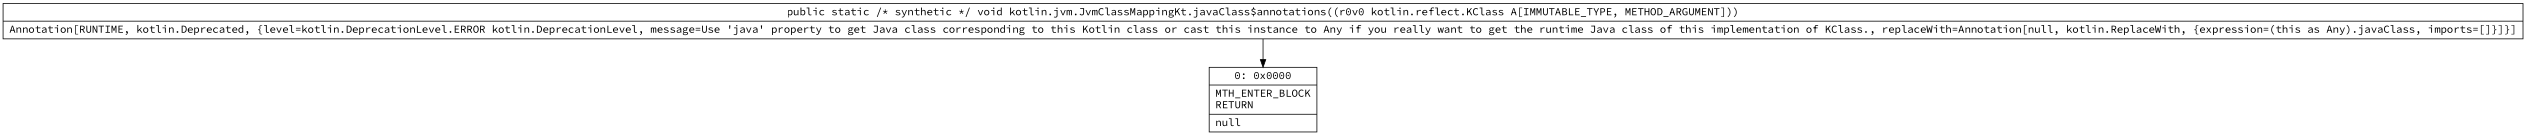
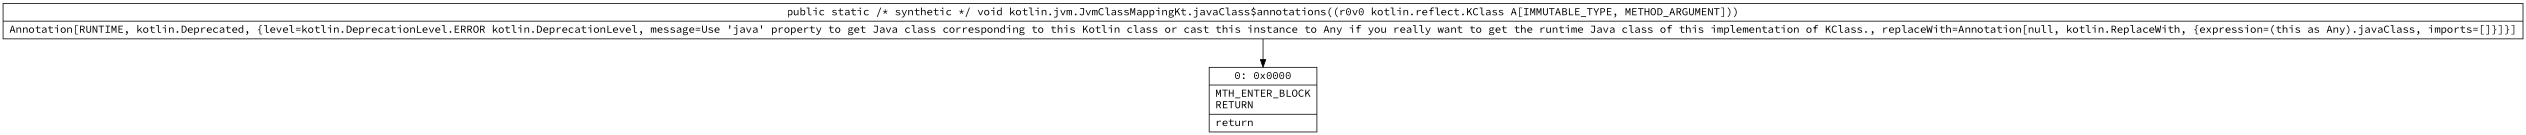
(1228, 123) -> (1235, 123)
